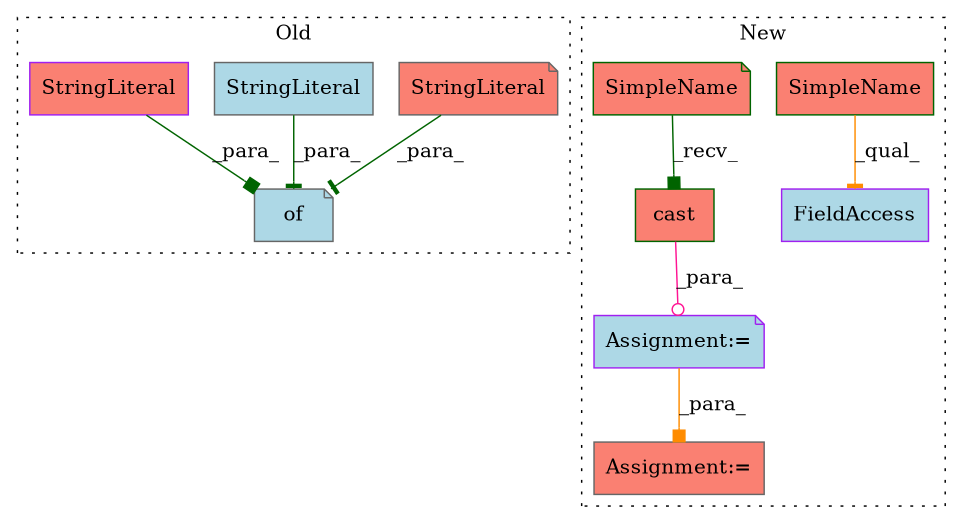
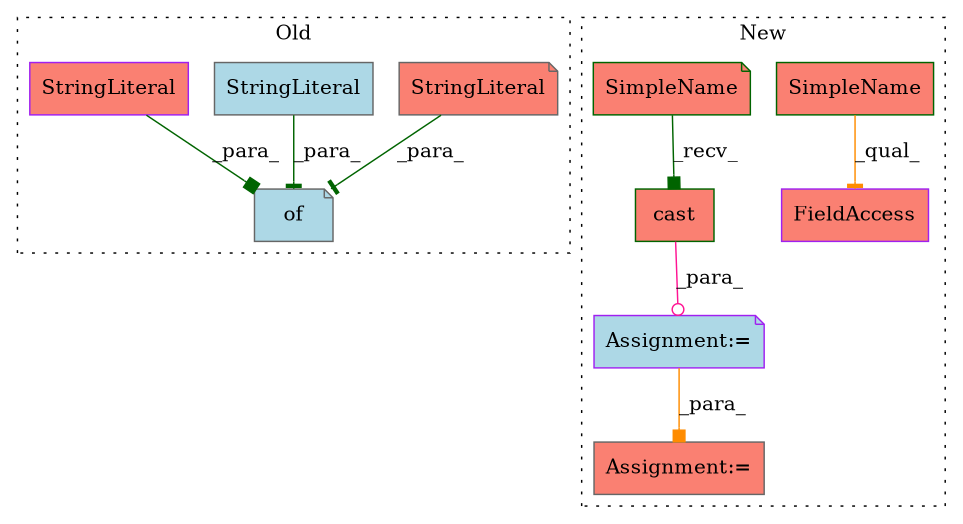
(855, 215) -> (855, 215)
